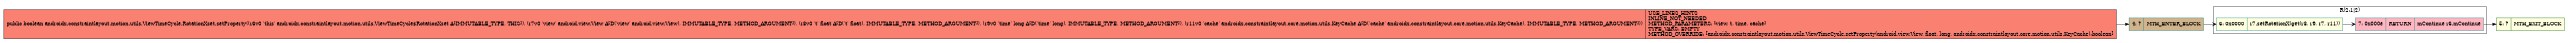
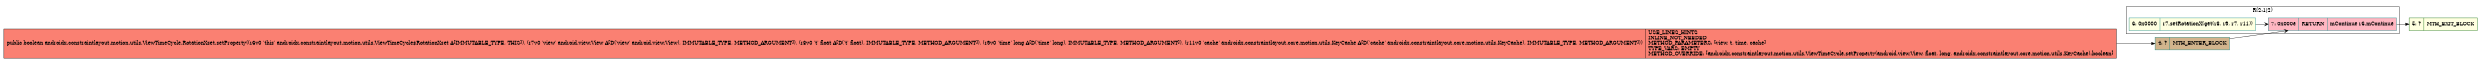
(2208, 24) -> (2250, 36)
